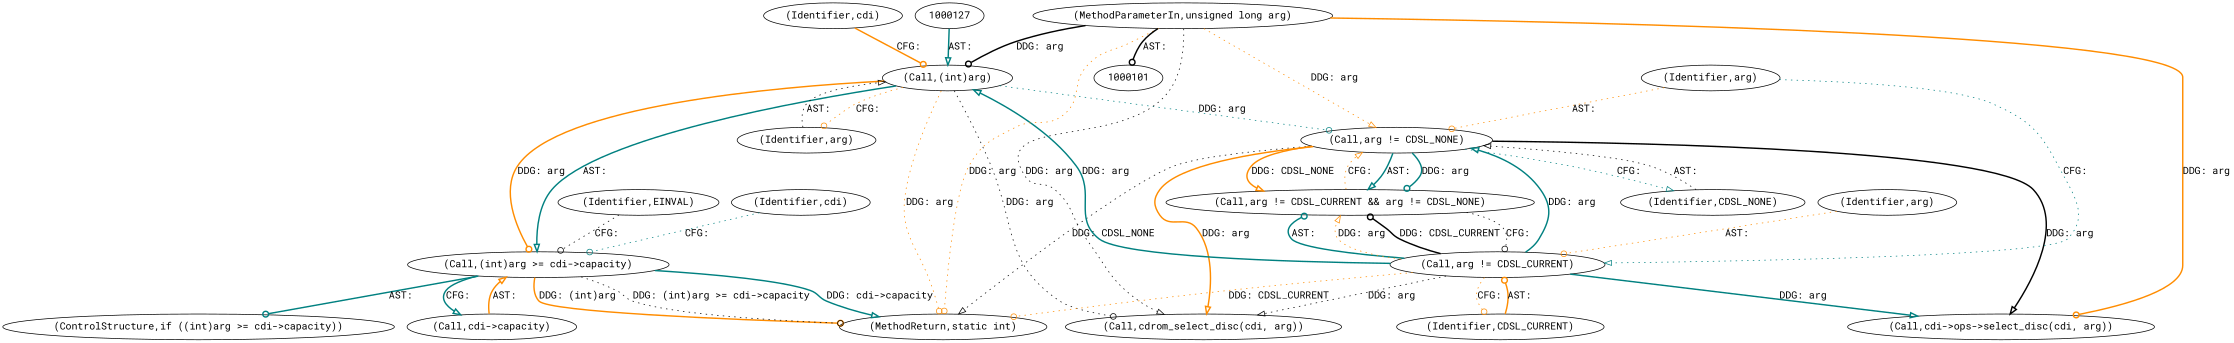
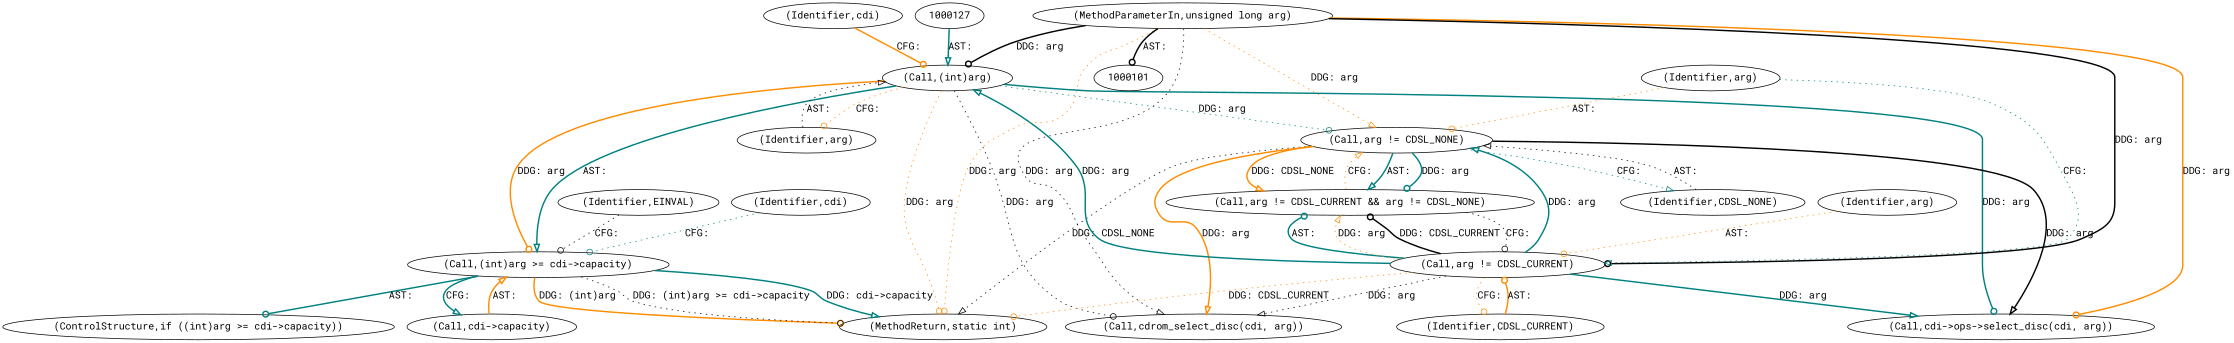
none -> (2049, 56)
none -> (1581, 98)
